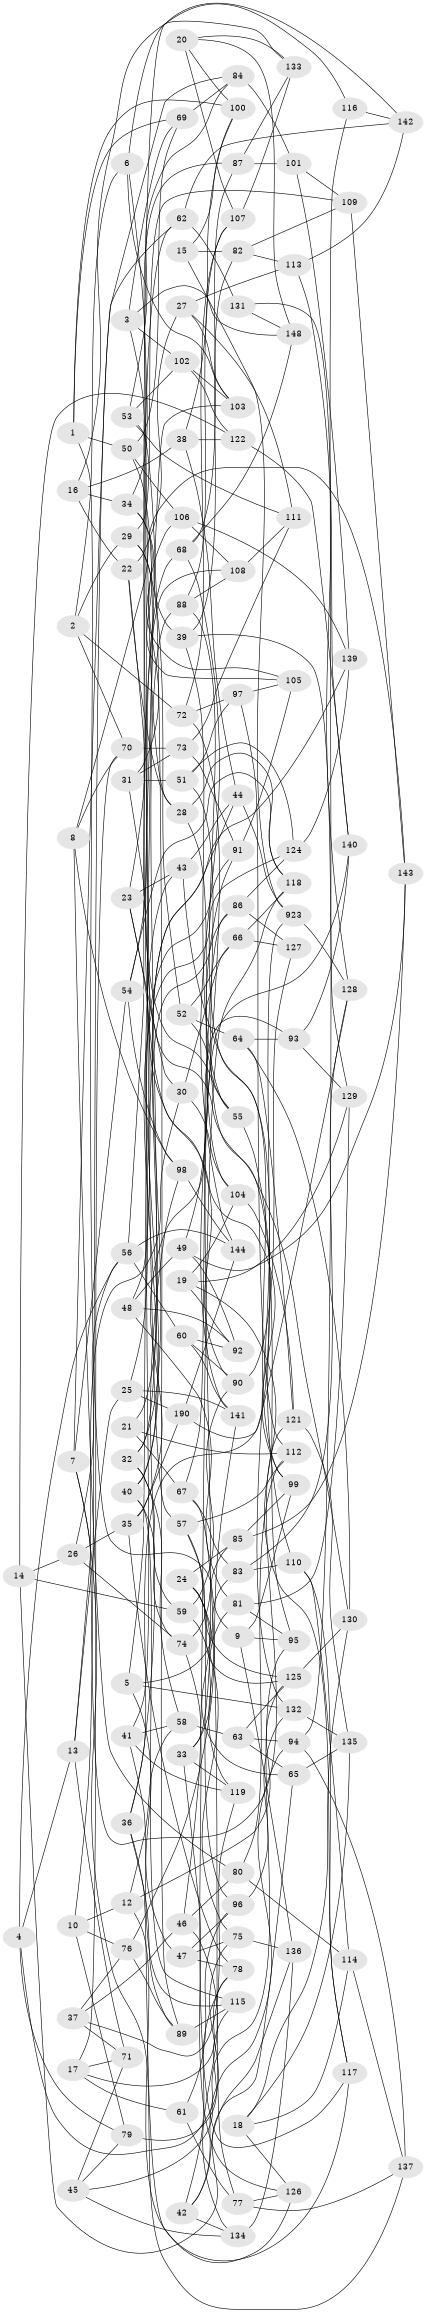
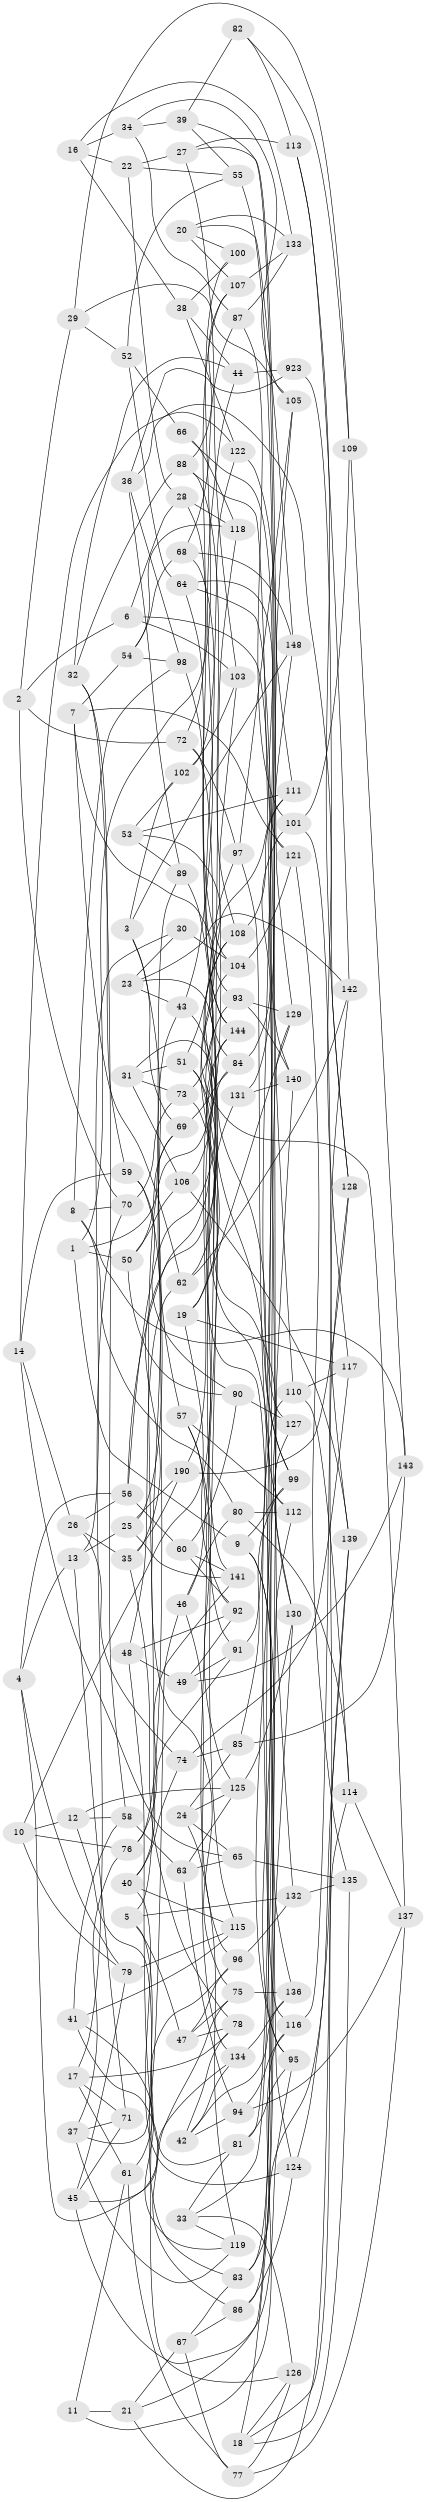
(182, 251) -> none
(197, 1041) -> none
none -> (73, 2411)
